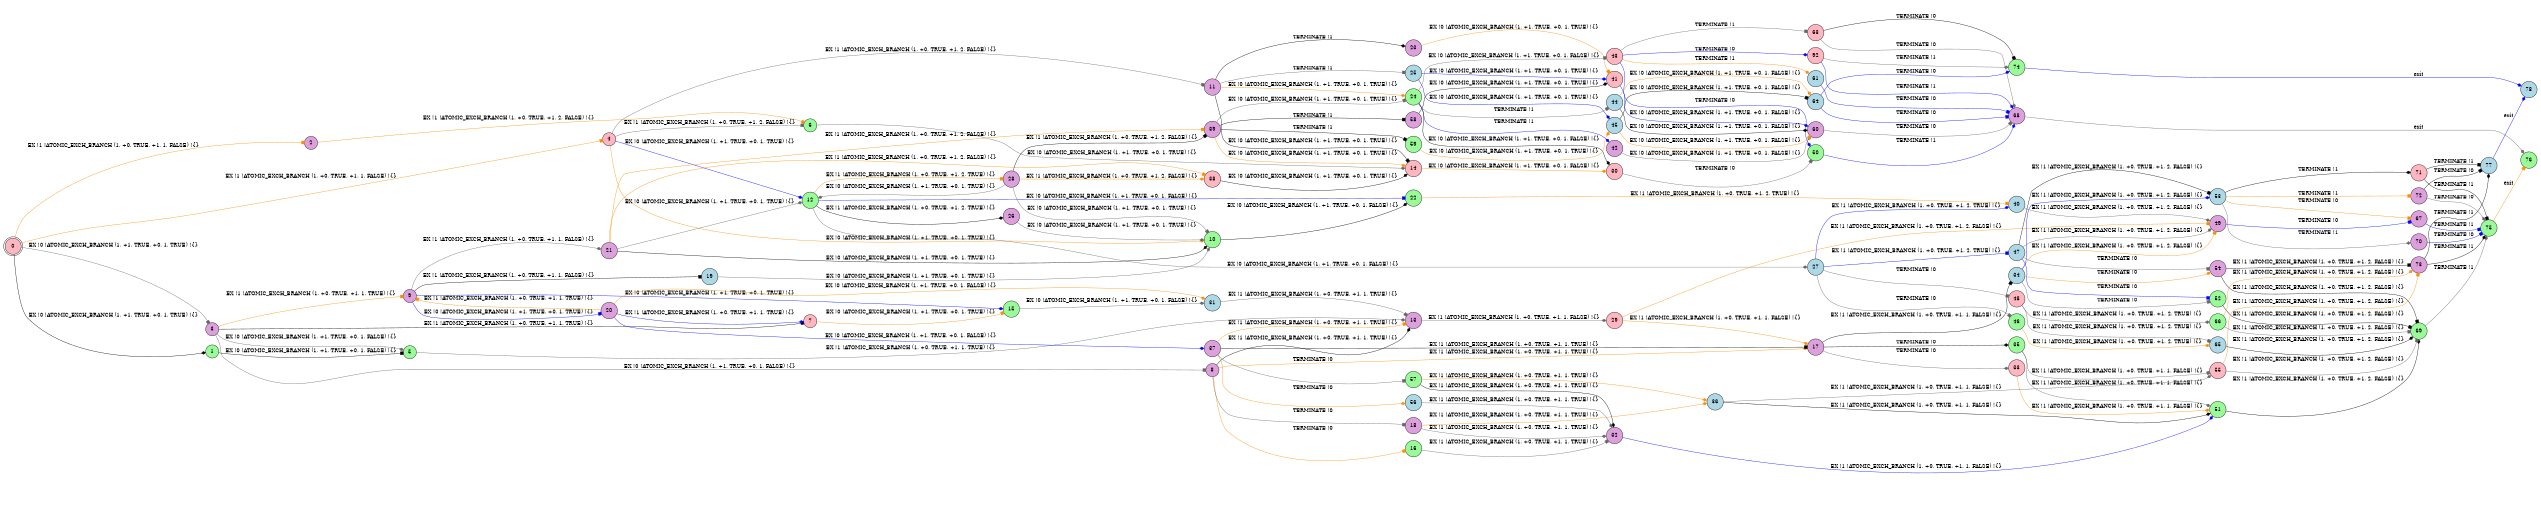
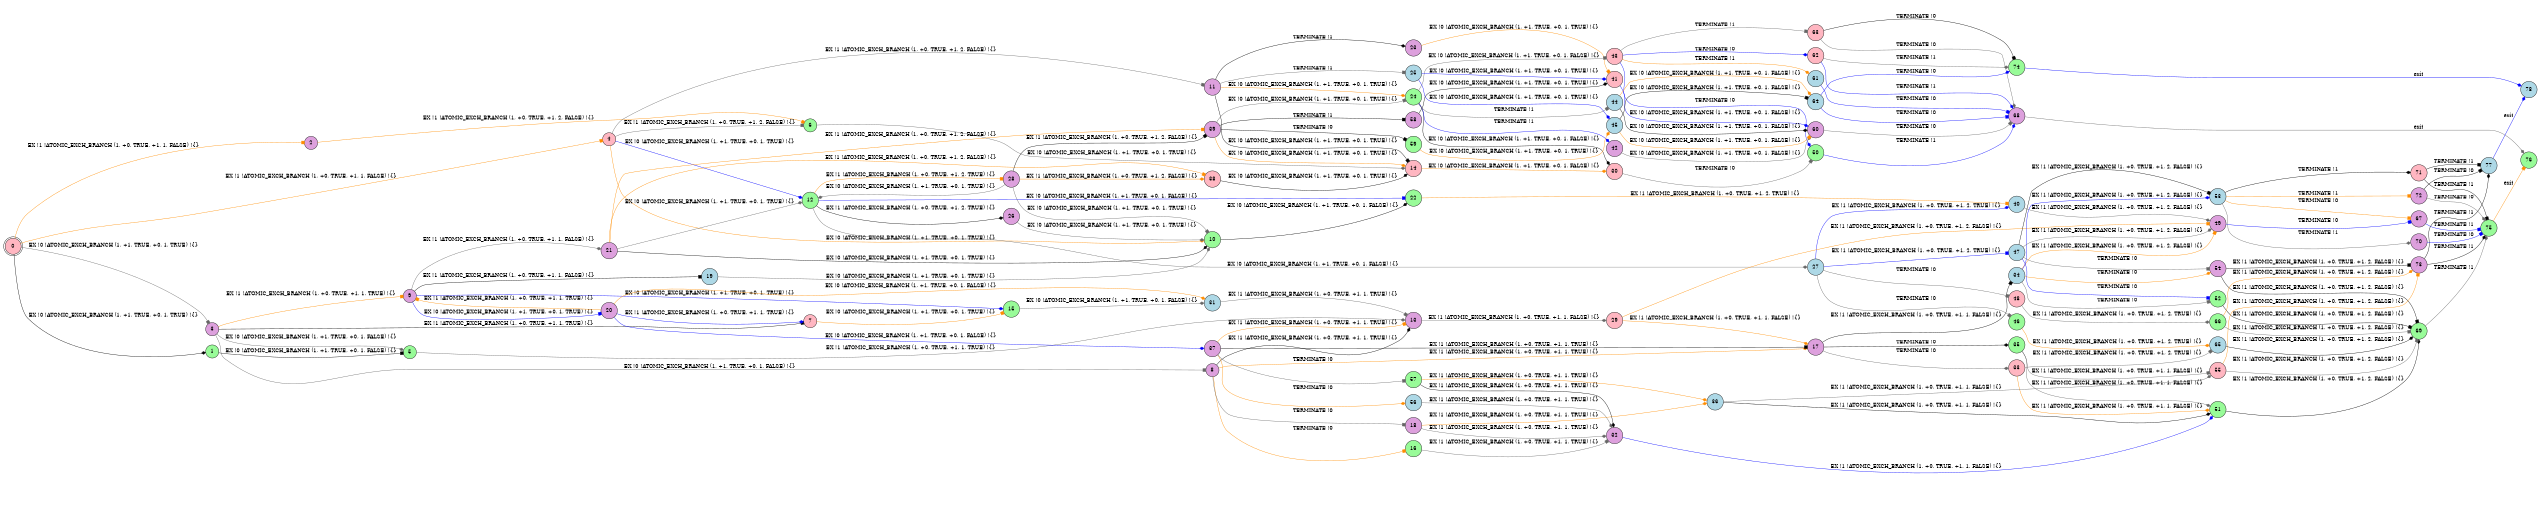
(1816, 56) -> (1816, 56)
(1313, 127) -> (1313, 127)
(2106, 337) -> (2118, 365)
